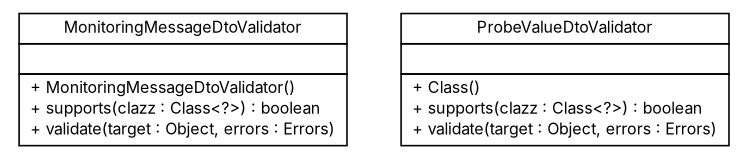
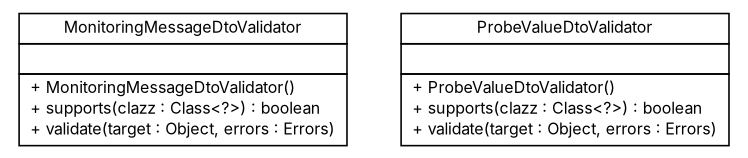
(446, 88) -> (514, 88)
